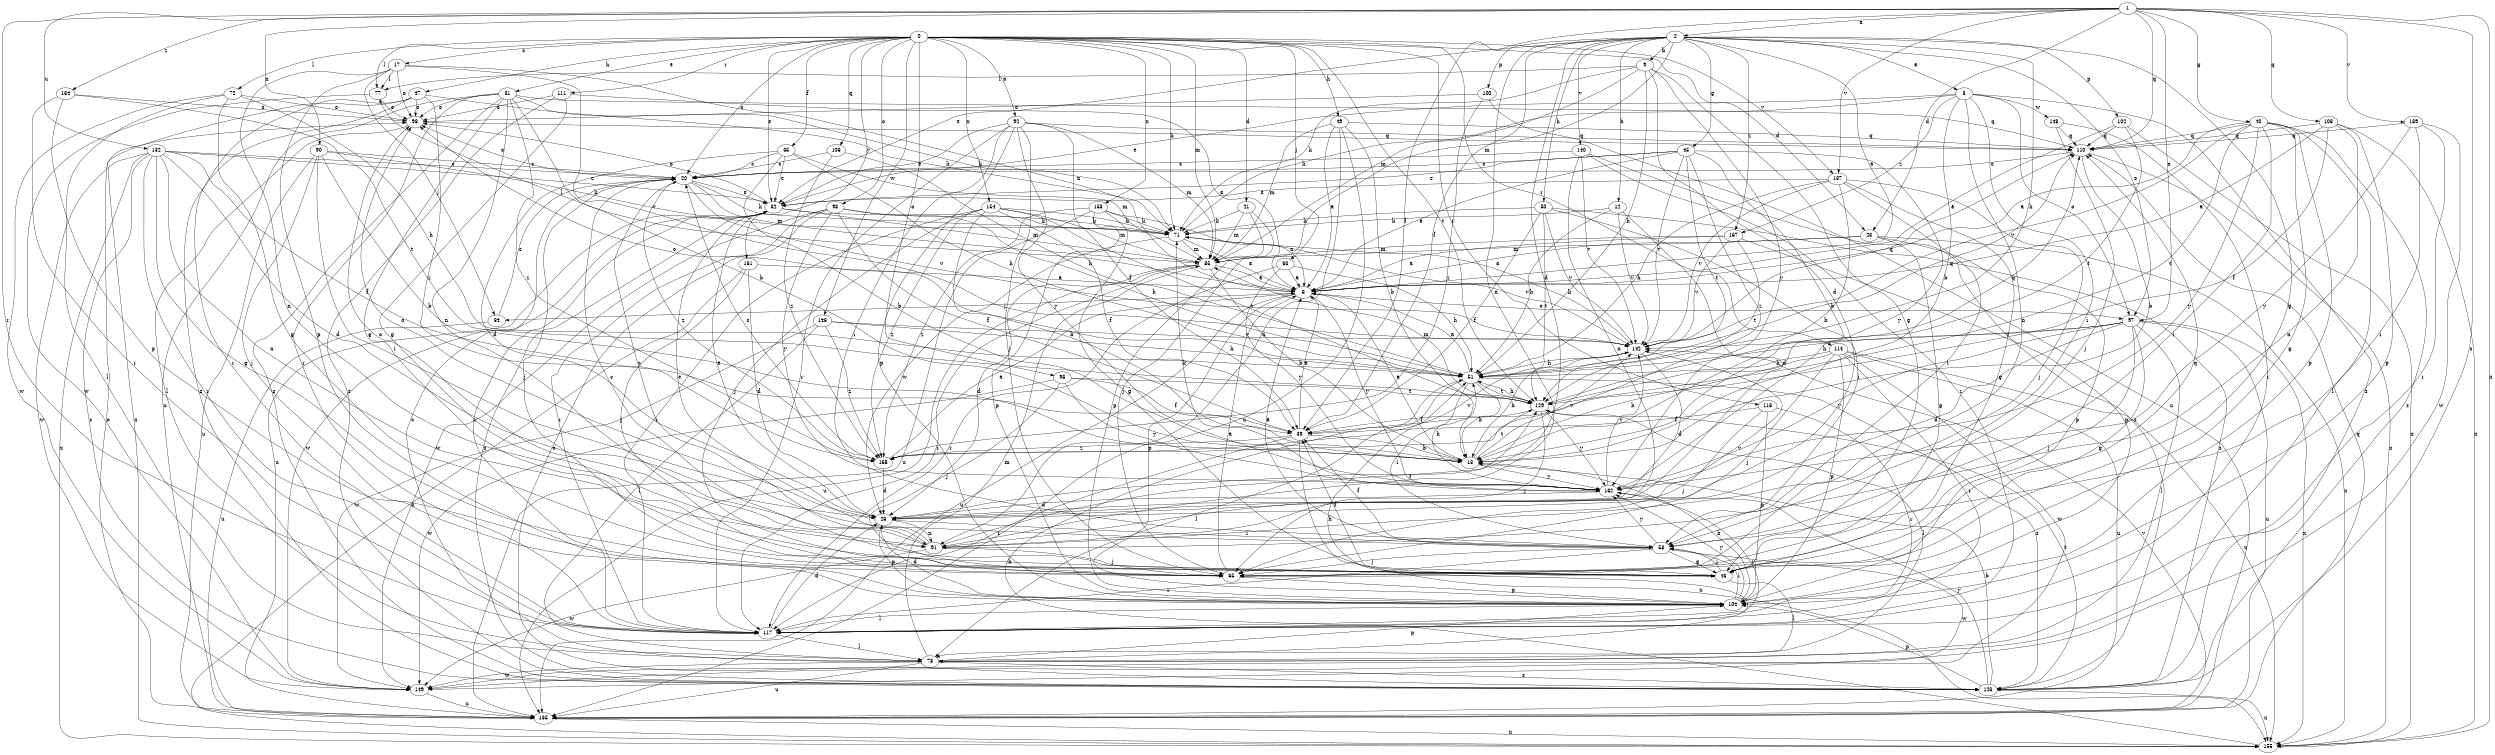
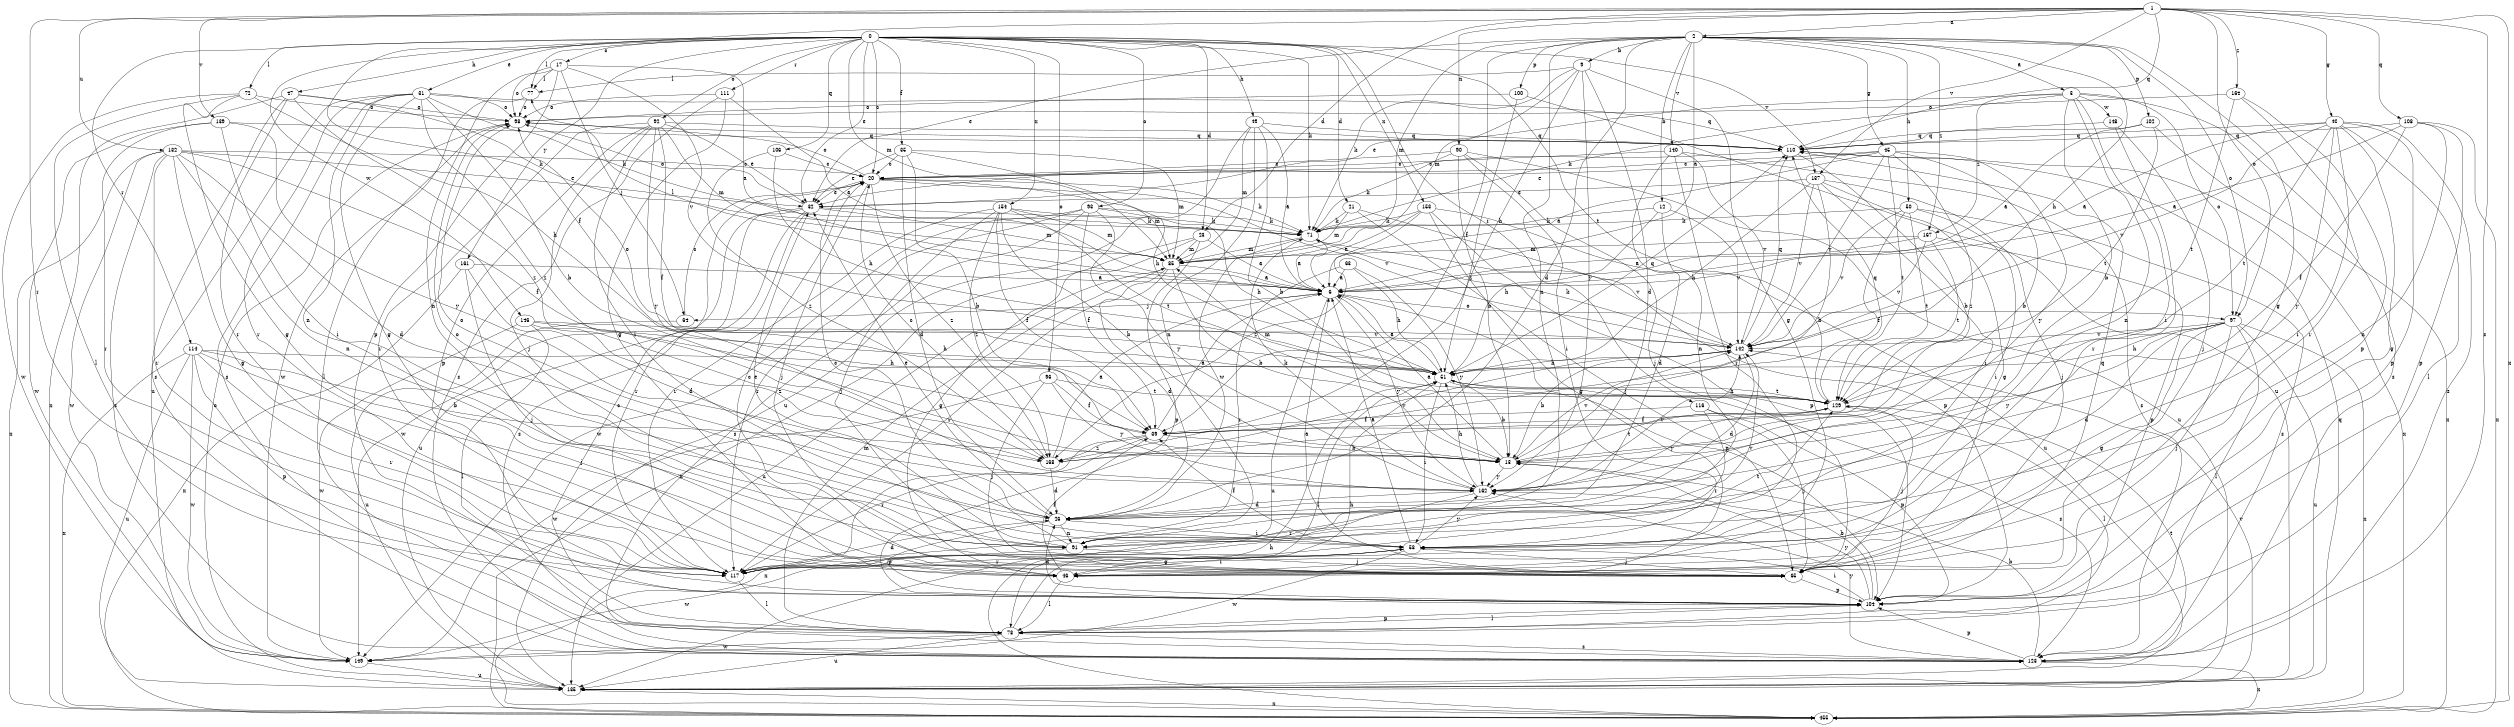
(1208, 47) -> none
(554, 449) -> (735, 434)
(1251, 609) -> (1442, 619)
(2268, 747) -> (1824, 718)
